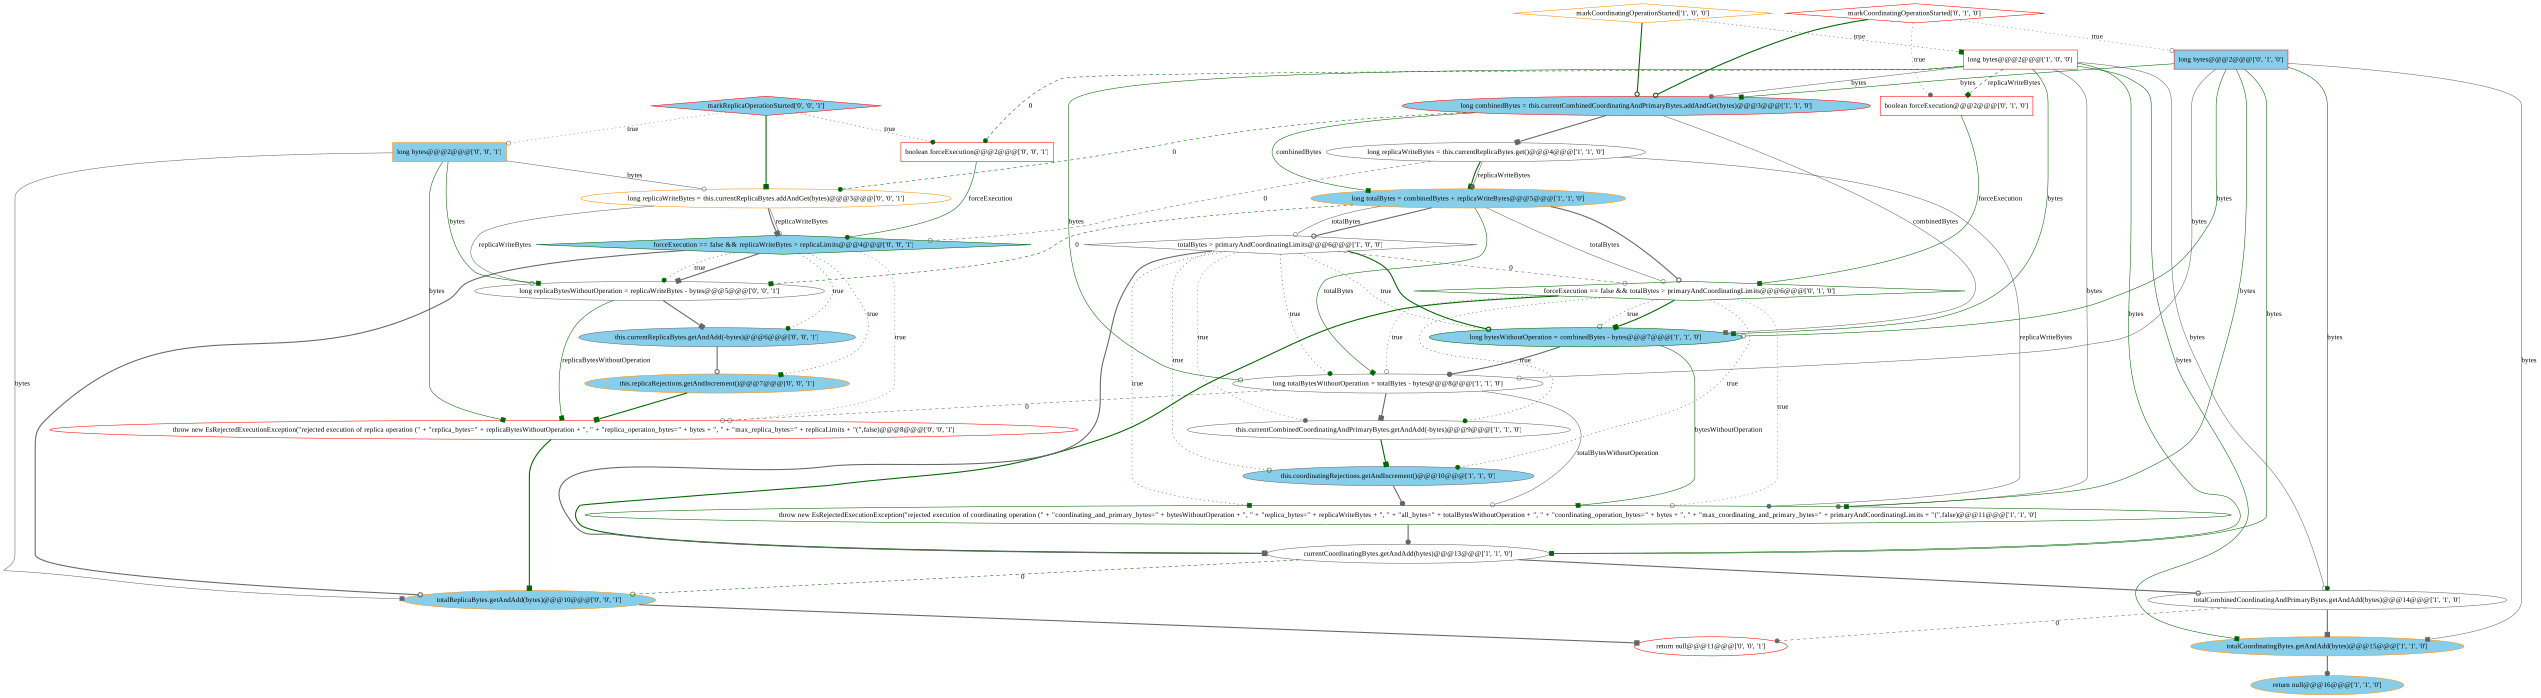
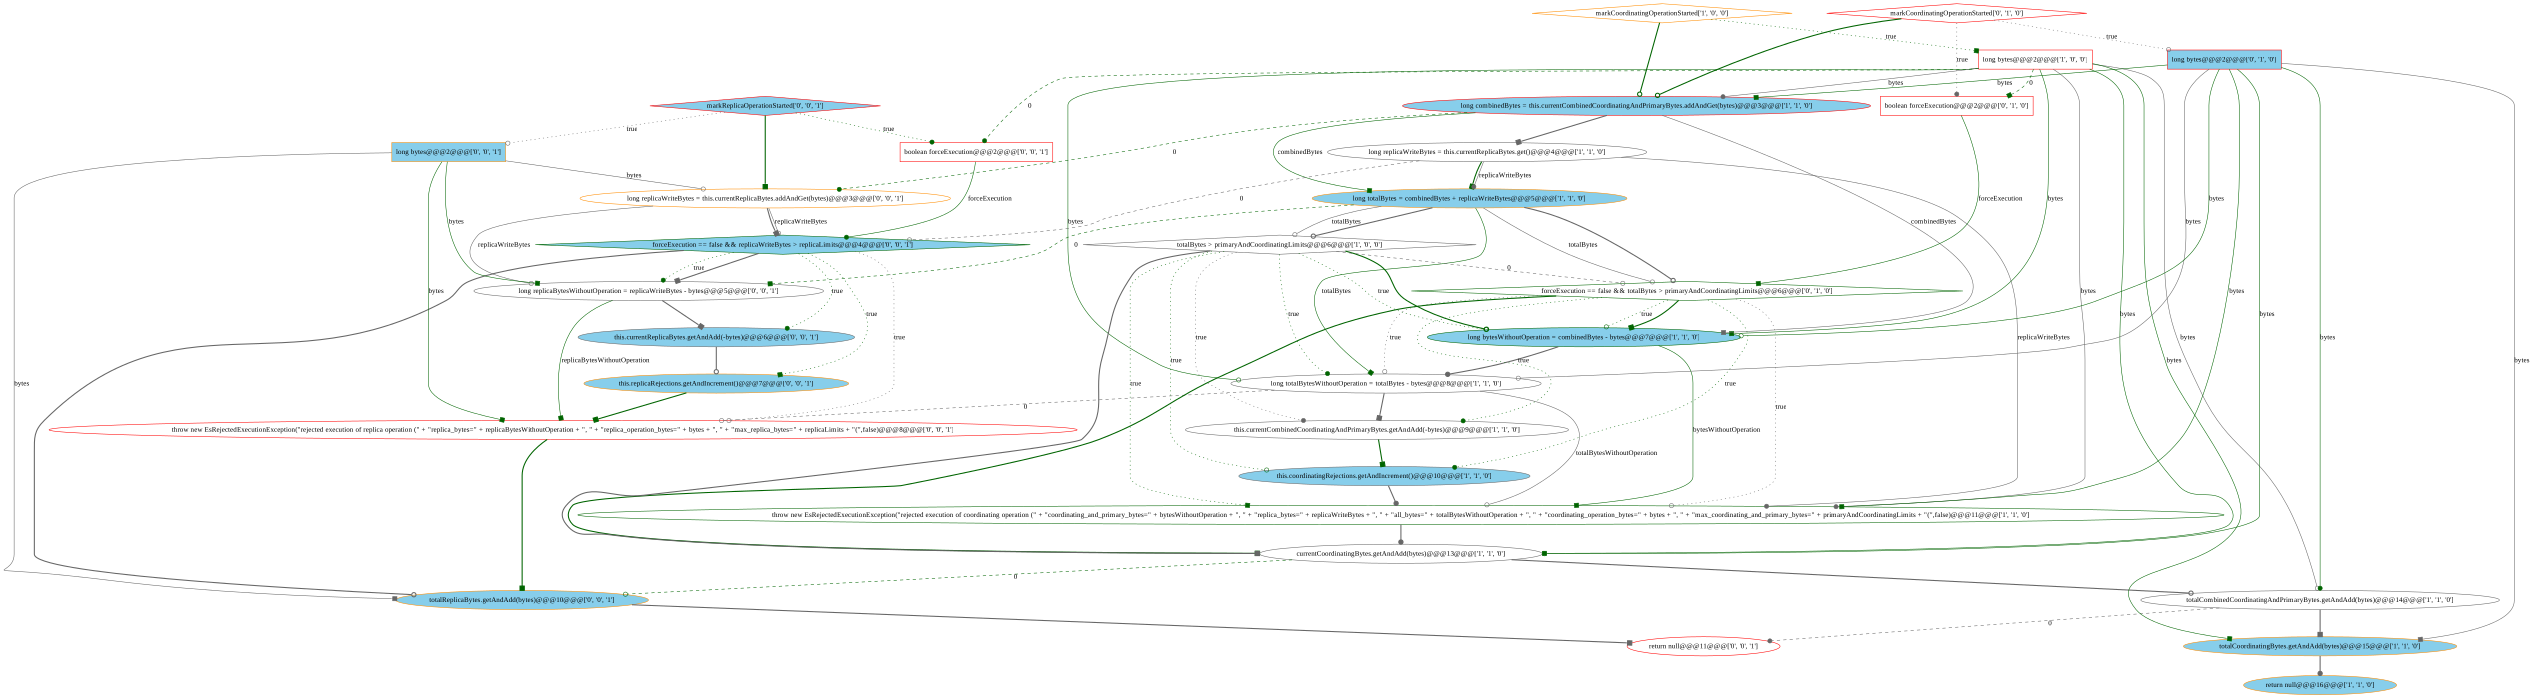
(2014, 83) -> (2031, 83)
